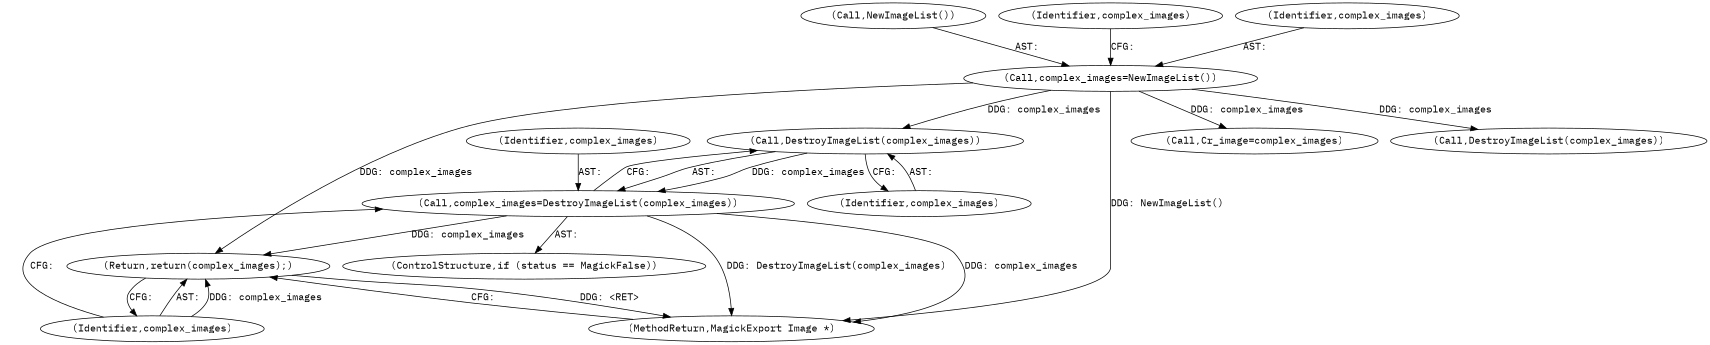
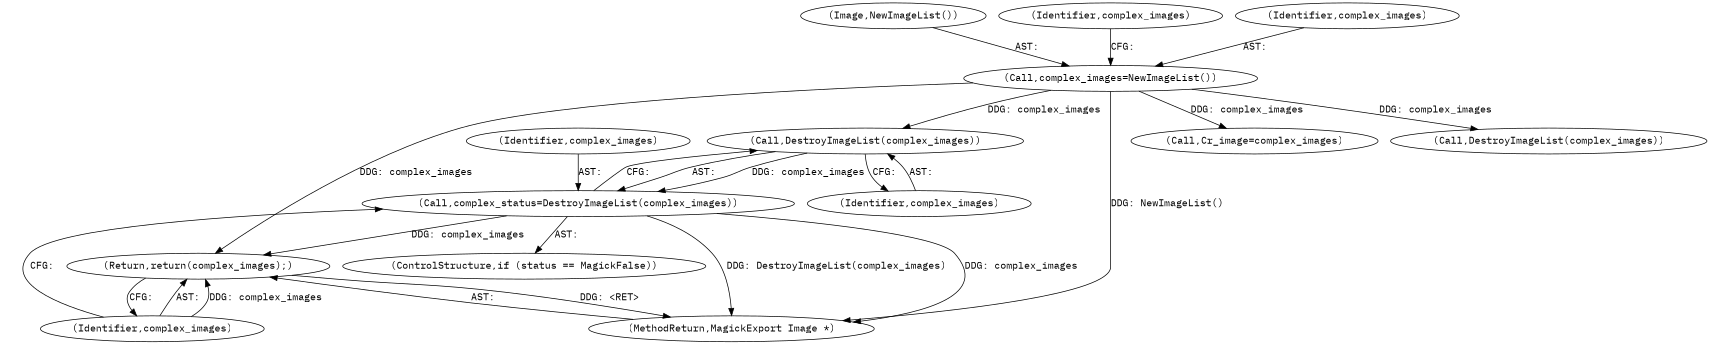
(893, 16) -> (893, 16)
(578, 204) -> (578, 204)
(486, 297) -> (486, 297)
